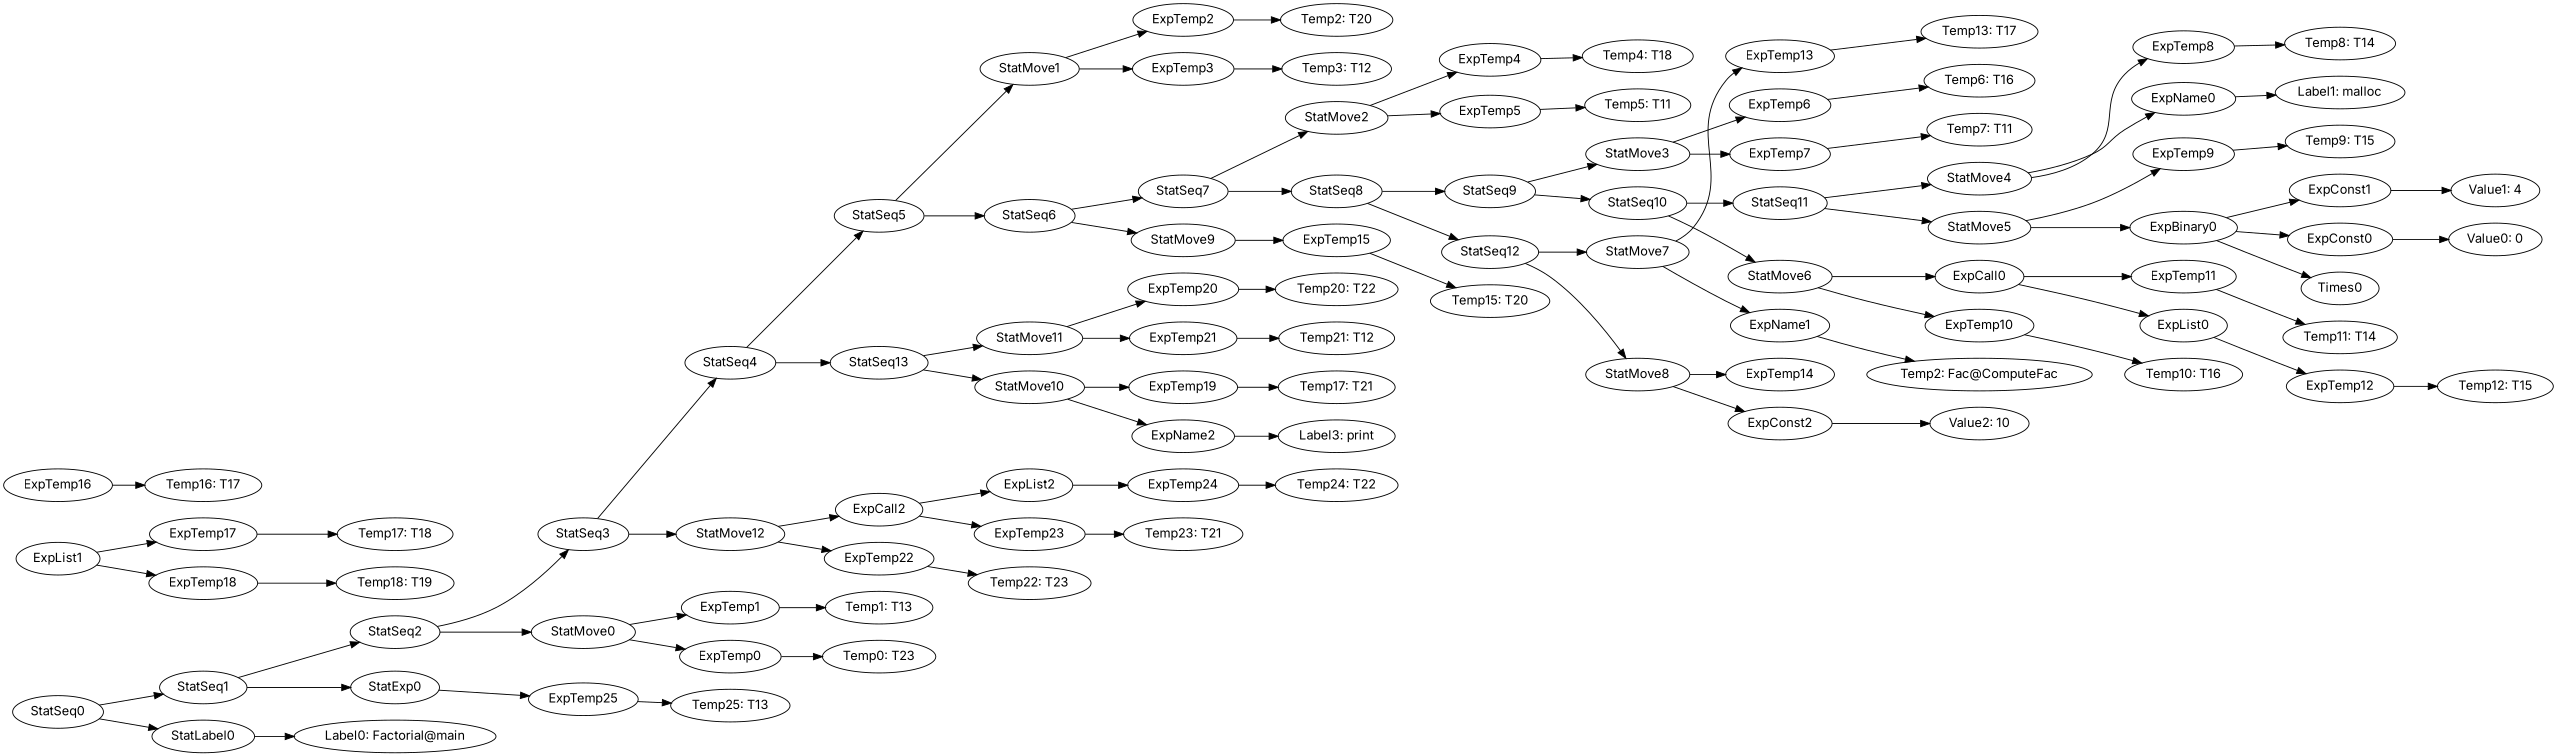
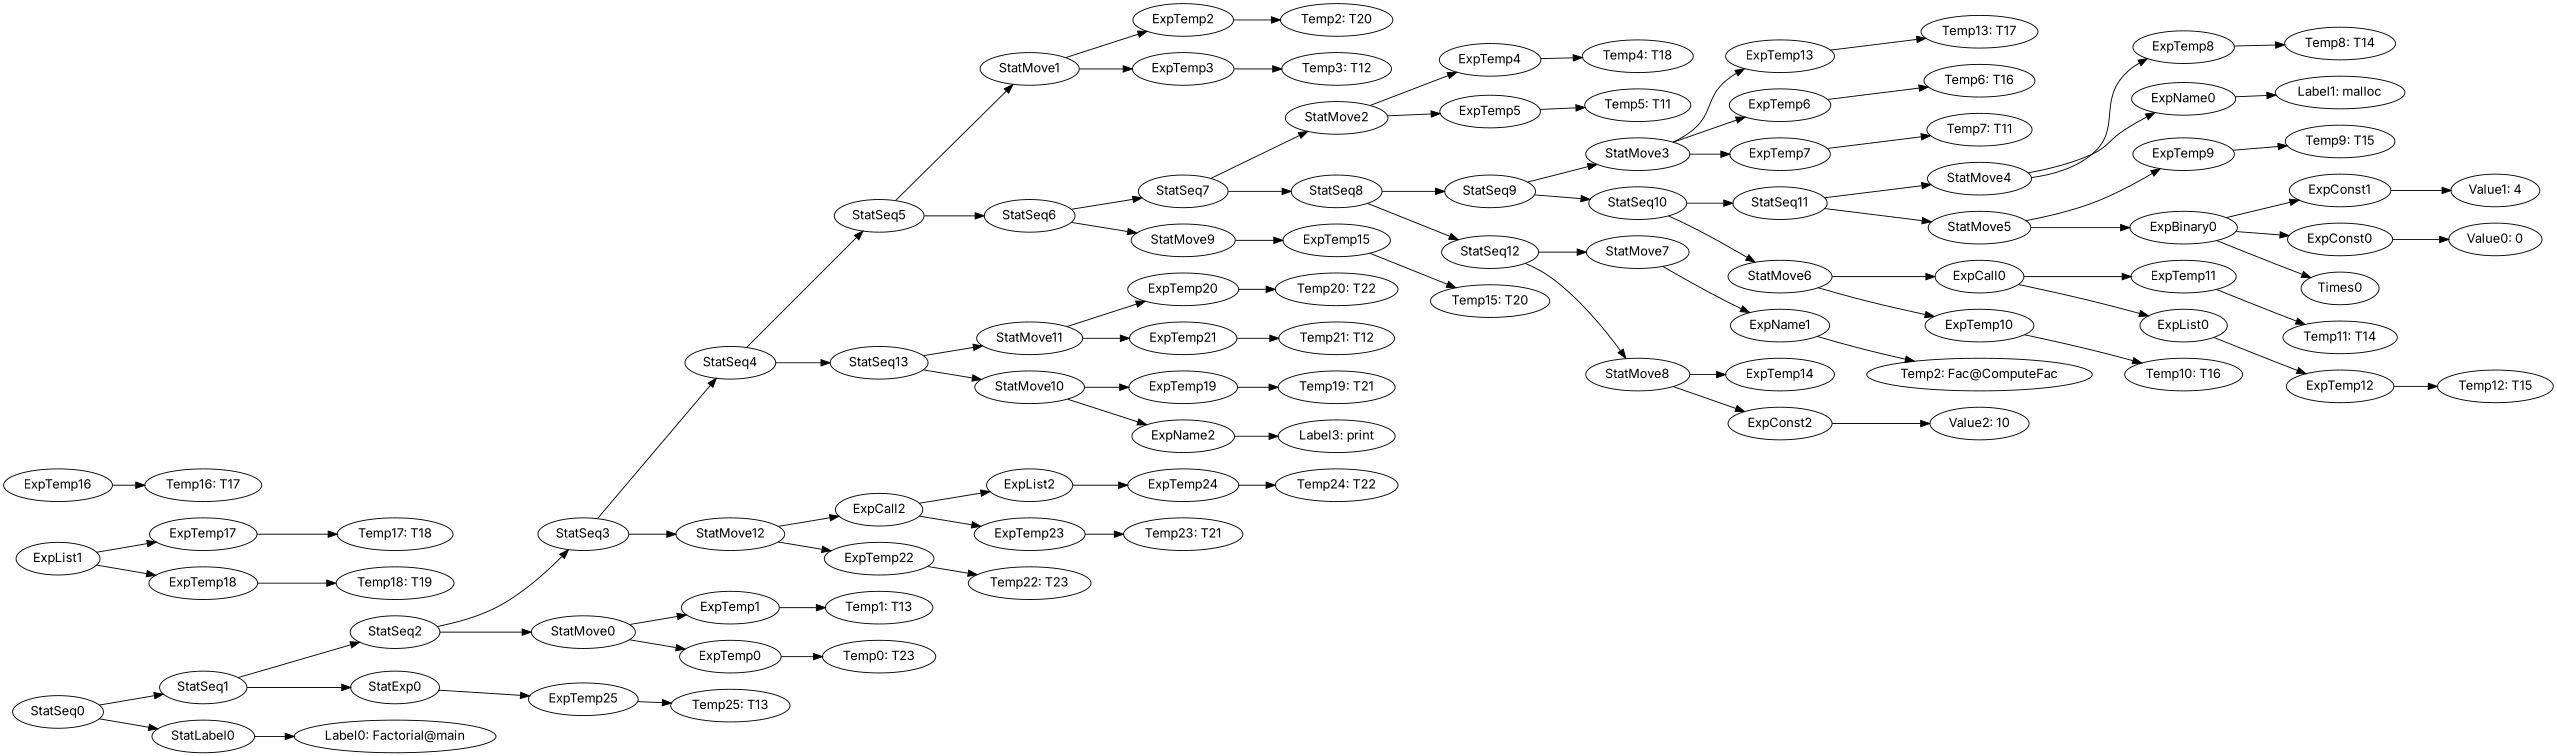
(1710, 164) -> (1707, 110)
(1337, 387) -> (1337, 387)
